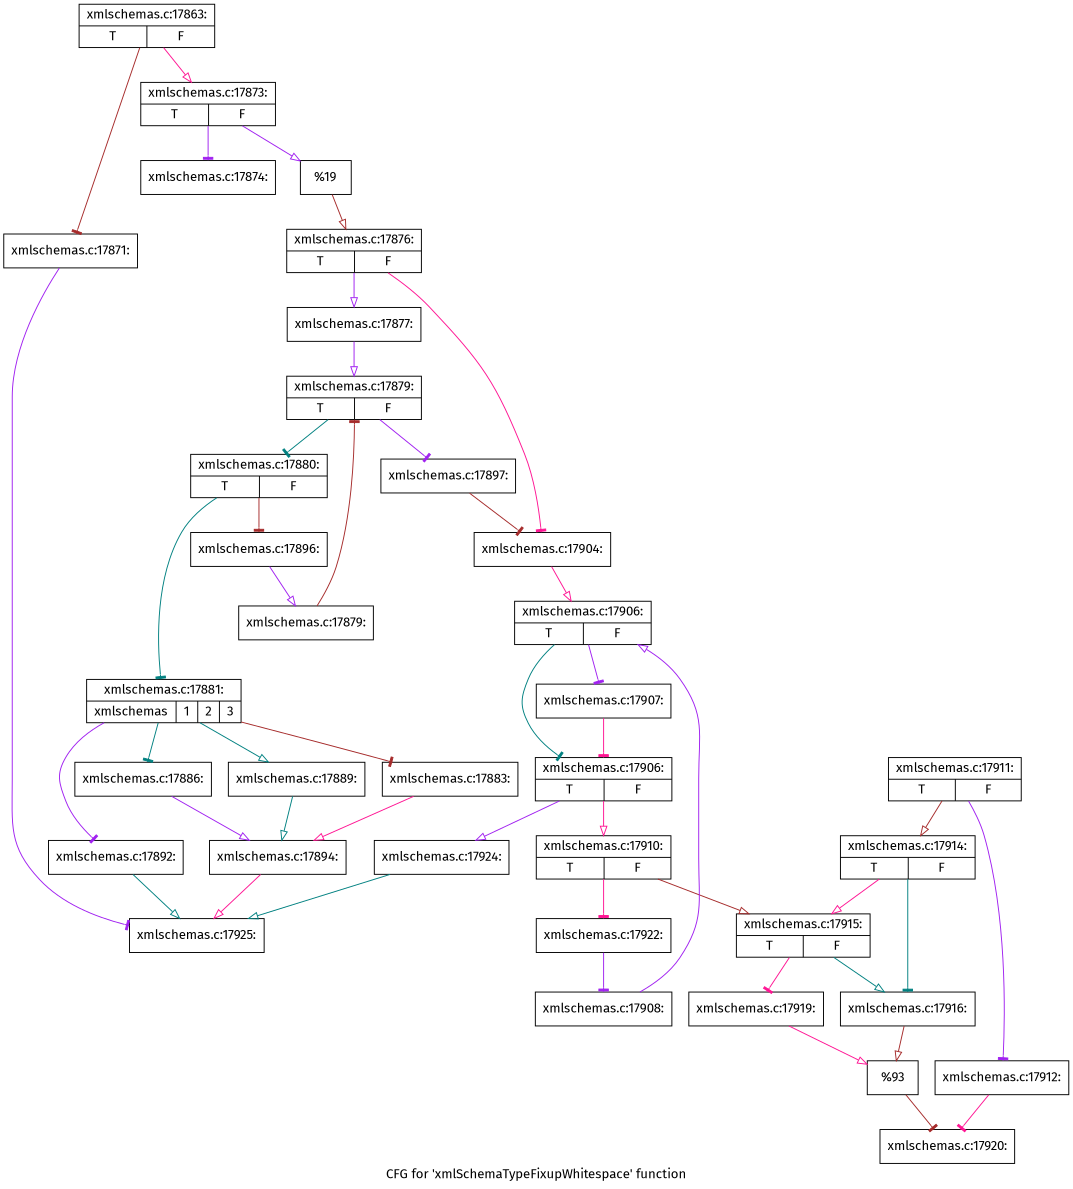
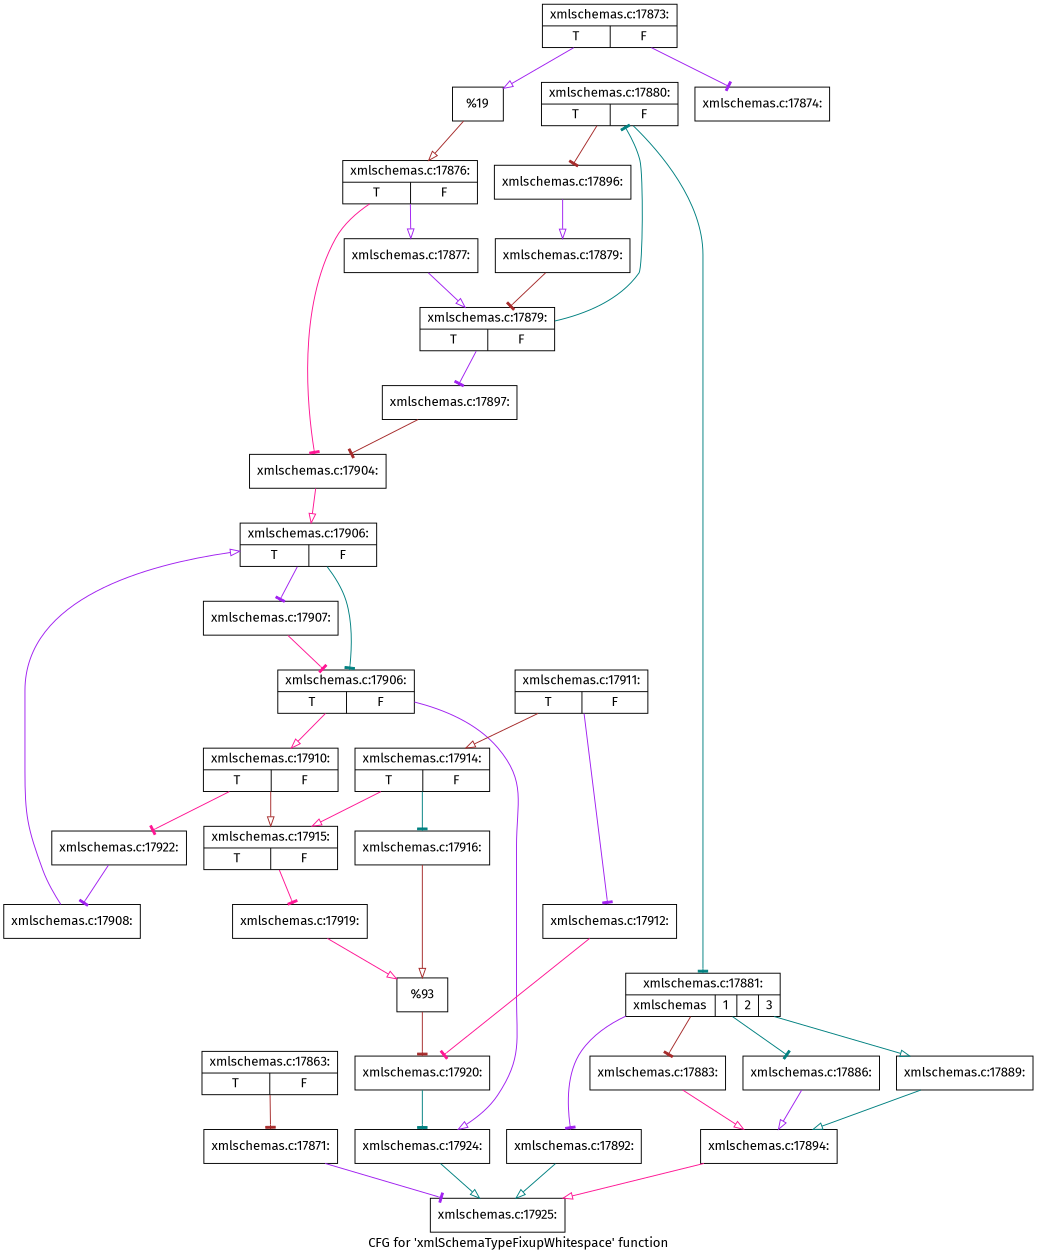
(175, 61) -> none
(855, 972) -> none
none -> (422, 1107)
